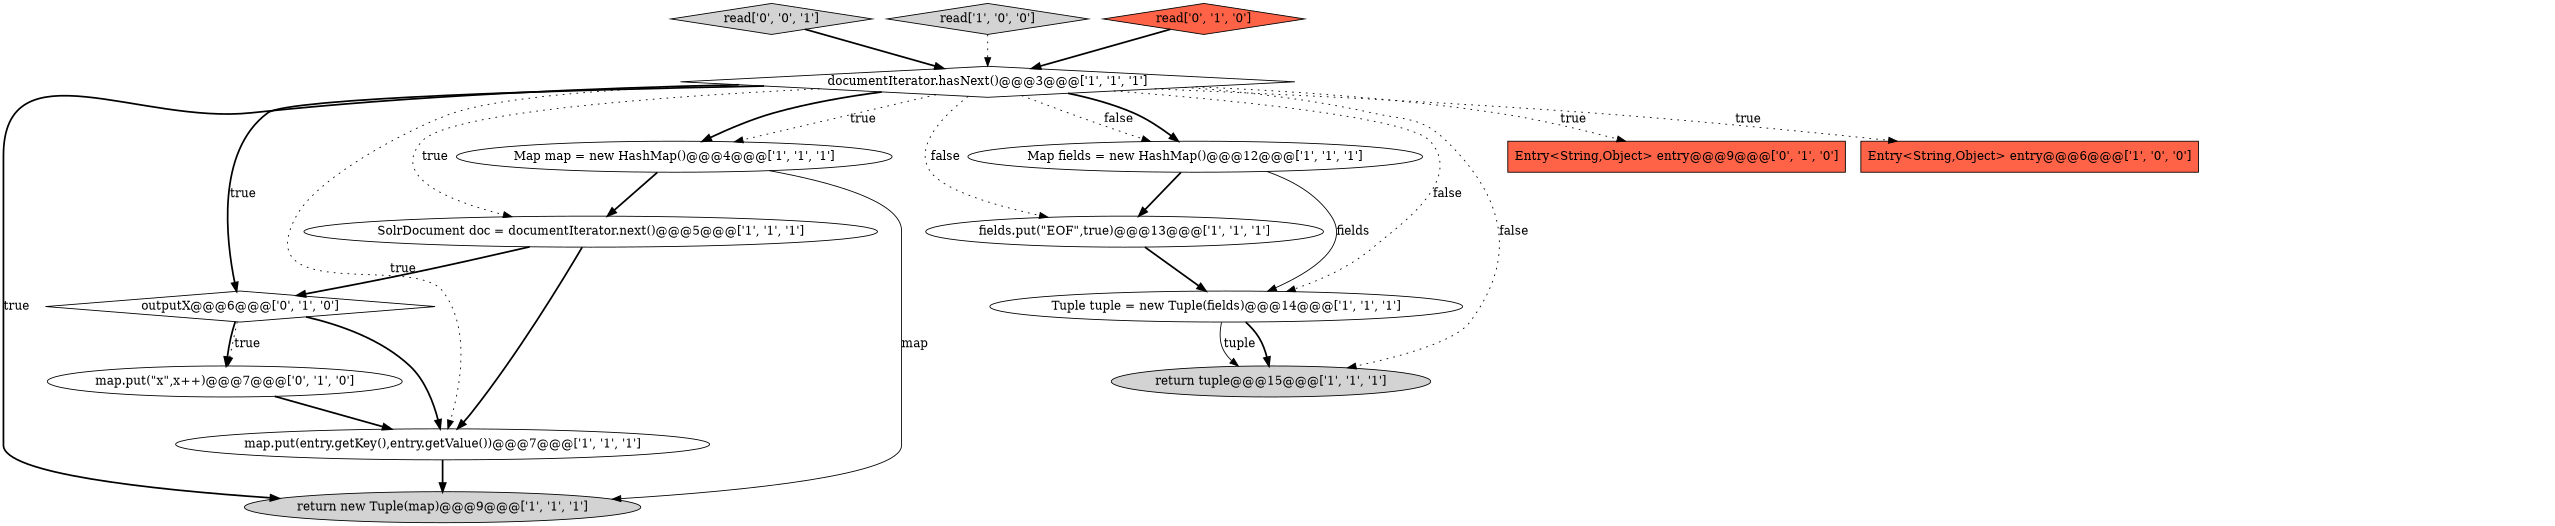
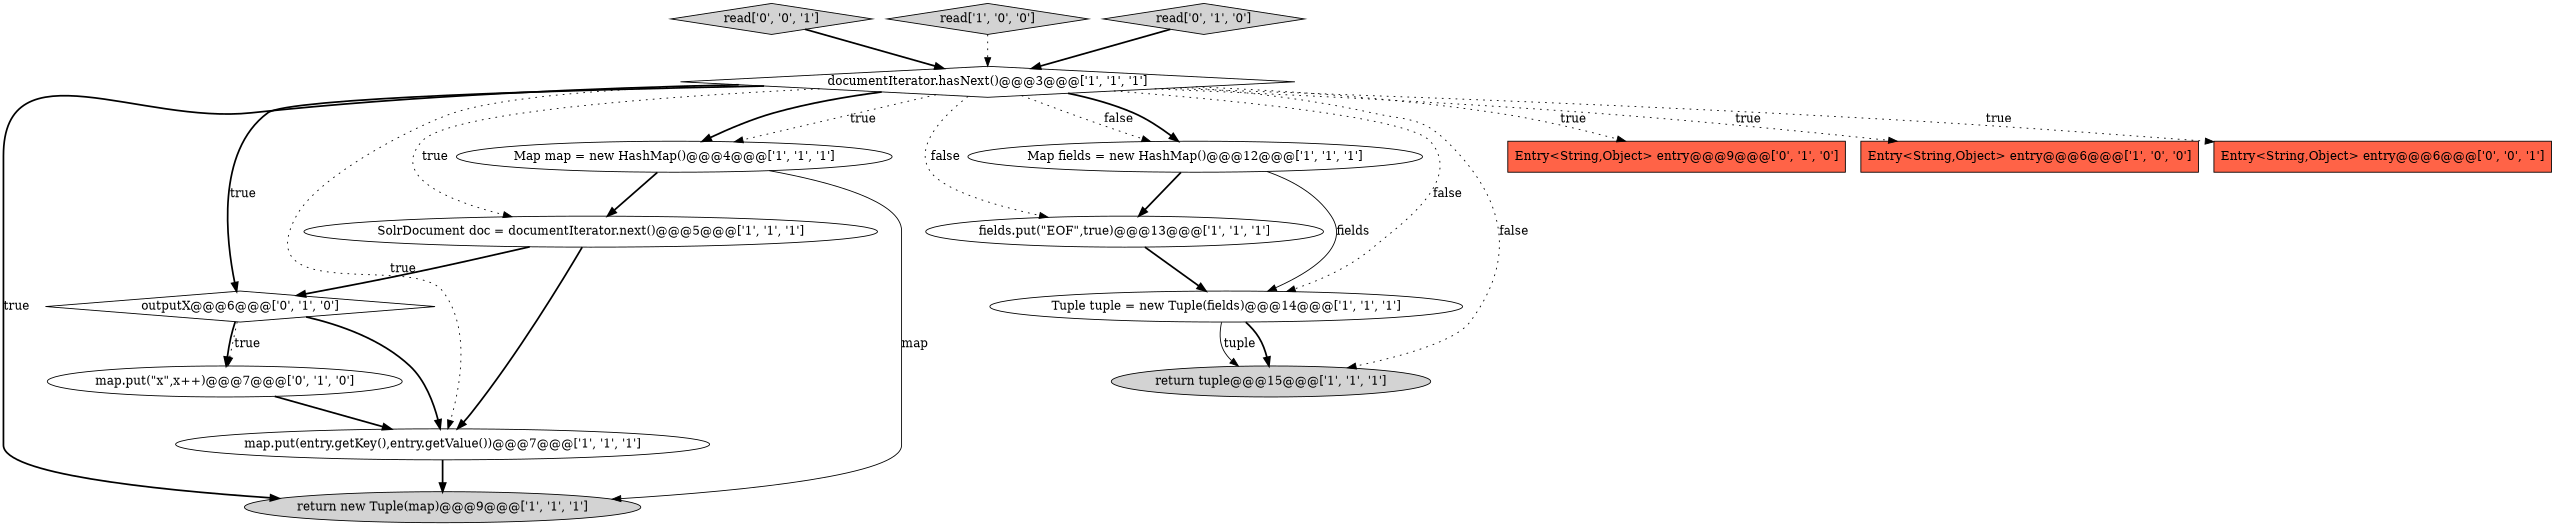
(1204, 19) -> (1204, 19)
none -> (2383, 157)
